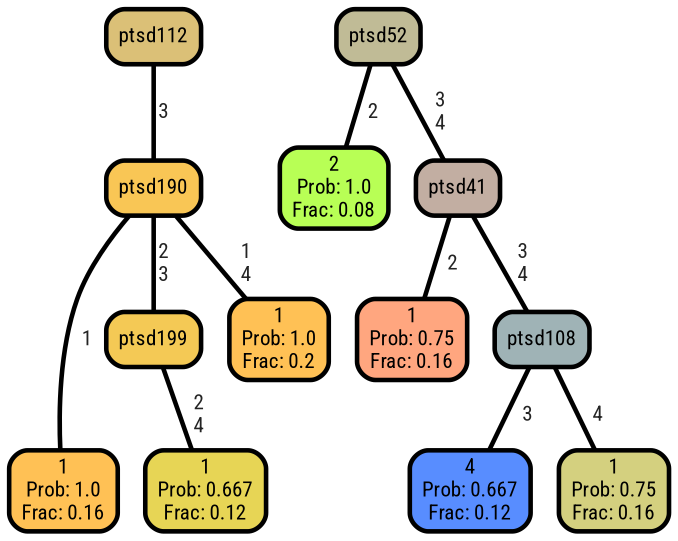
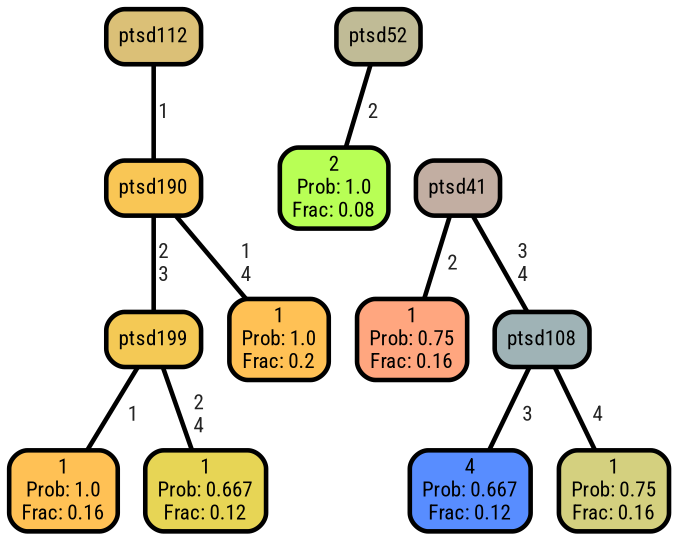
(161, 112) -> (161, 112)
(418, 113) -> none
(70, 325) -> (112, 409)
